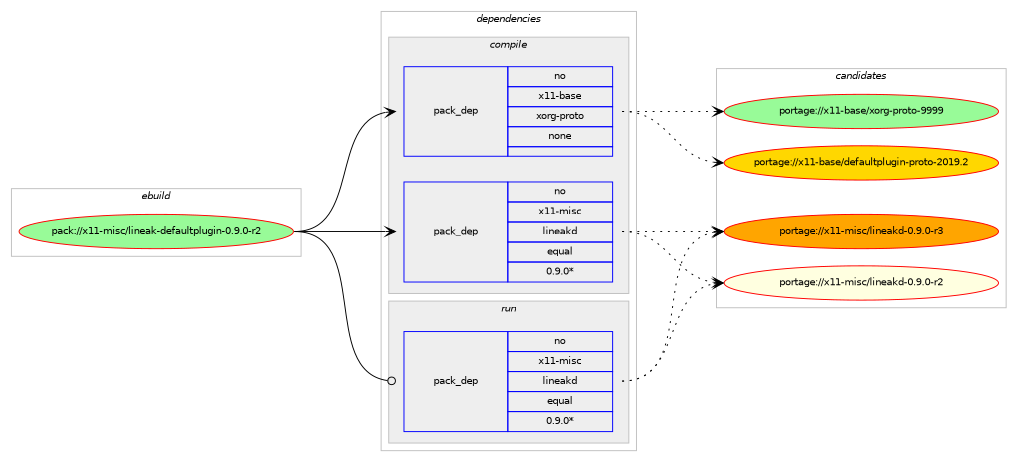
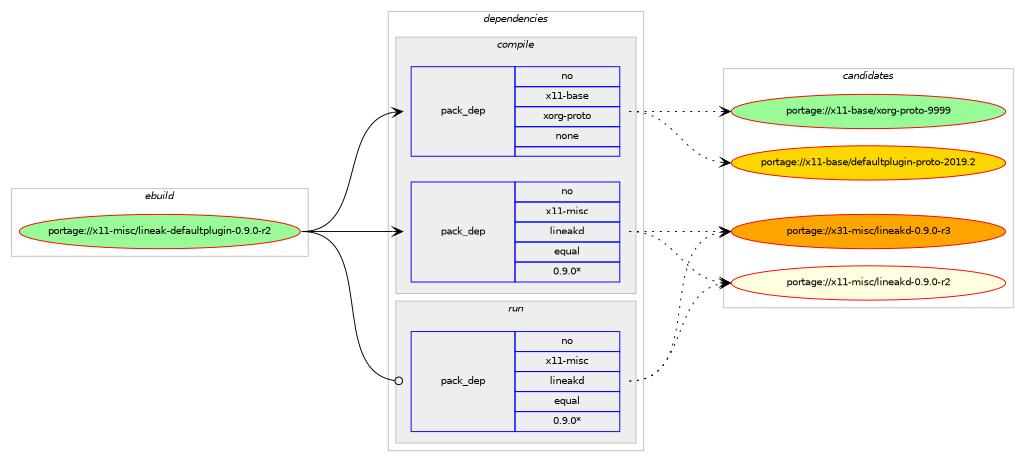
(156, 232) -> (160, 232)
(861, 232) -> (868, 232)
